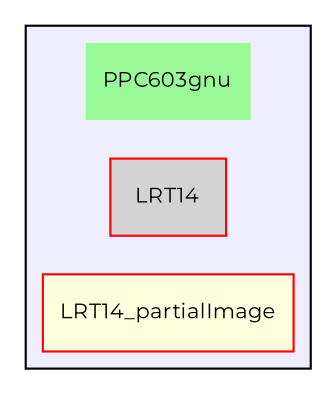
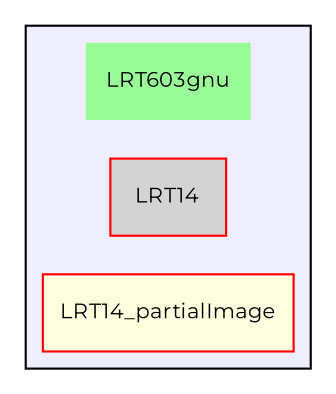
(168, 81) -> (168, 81)
